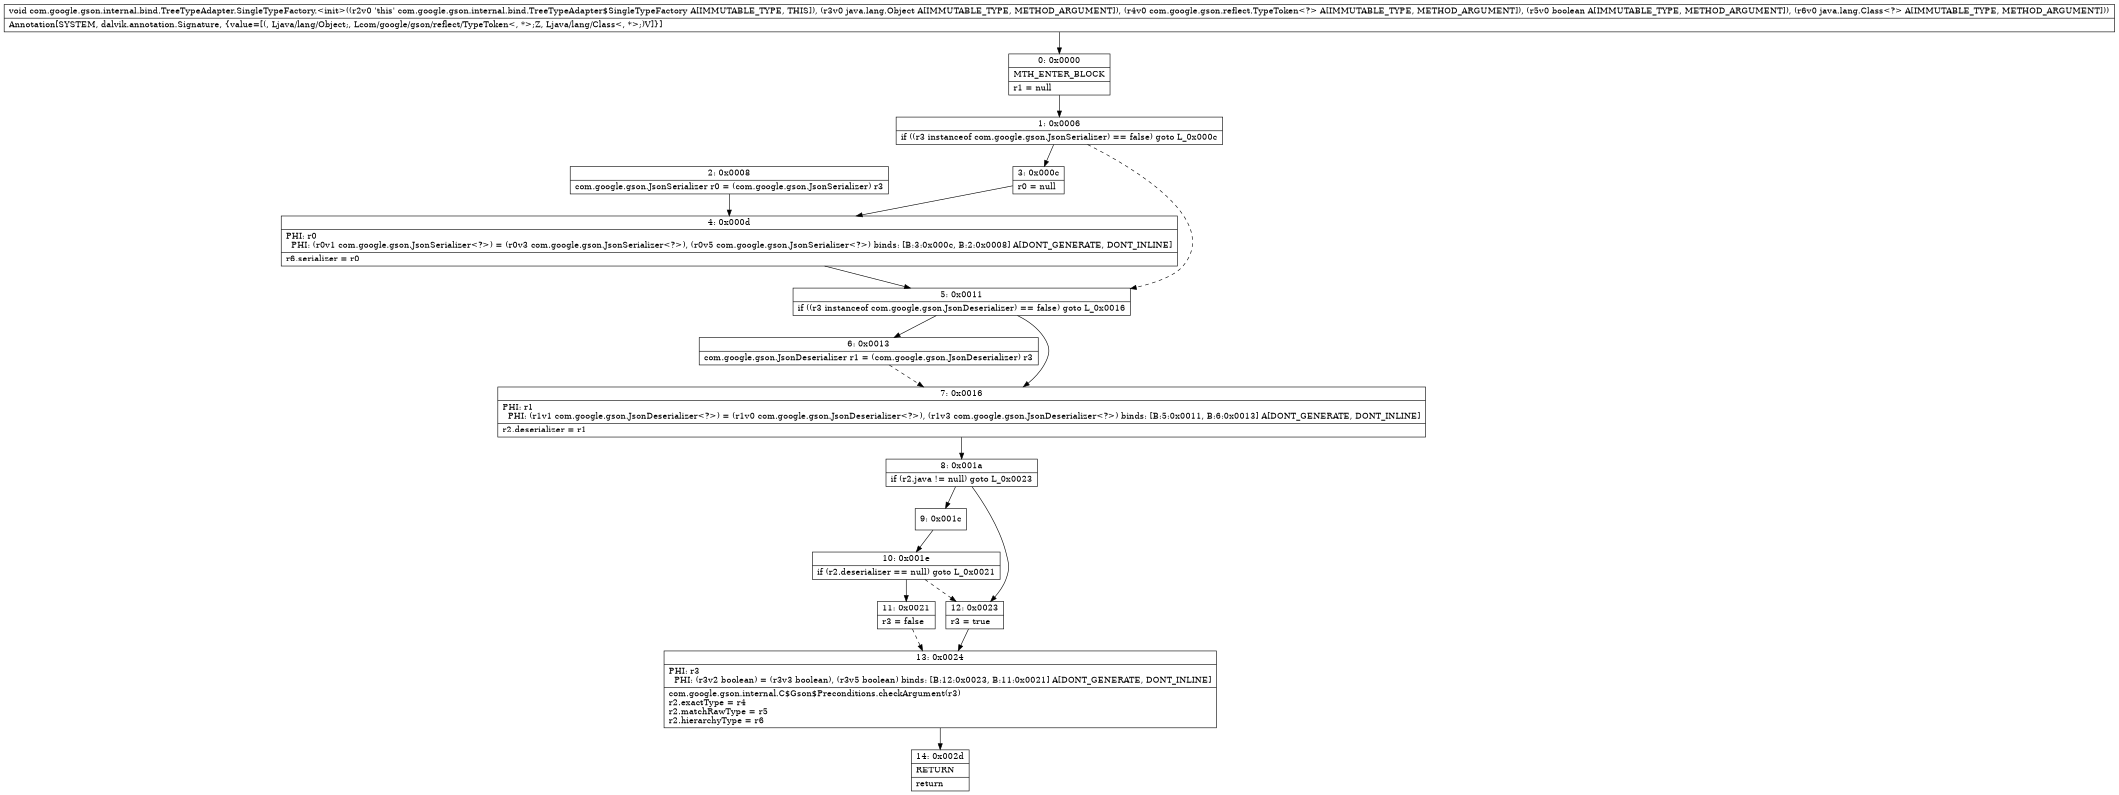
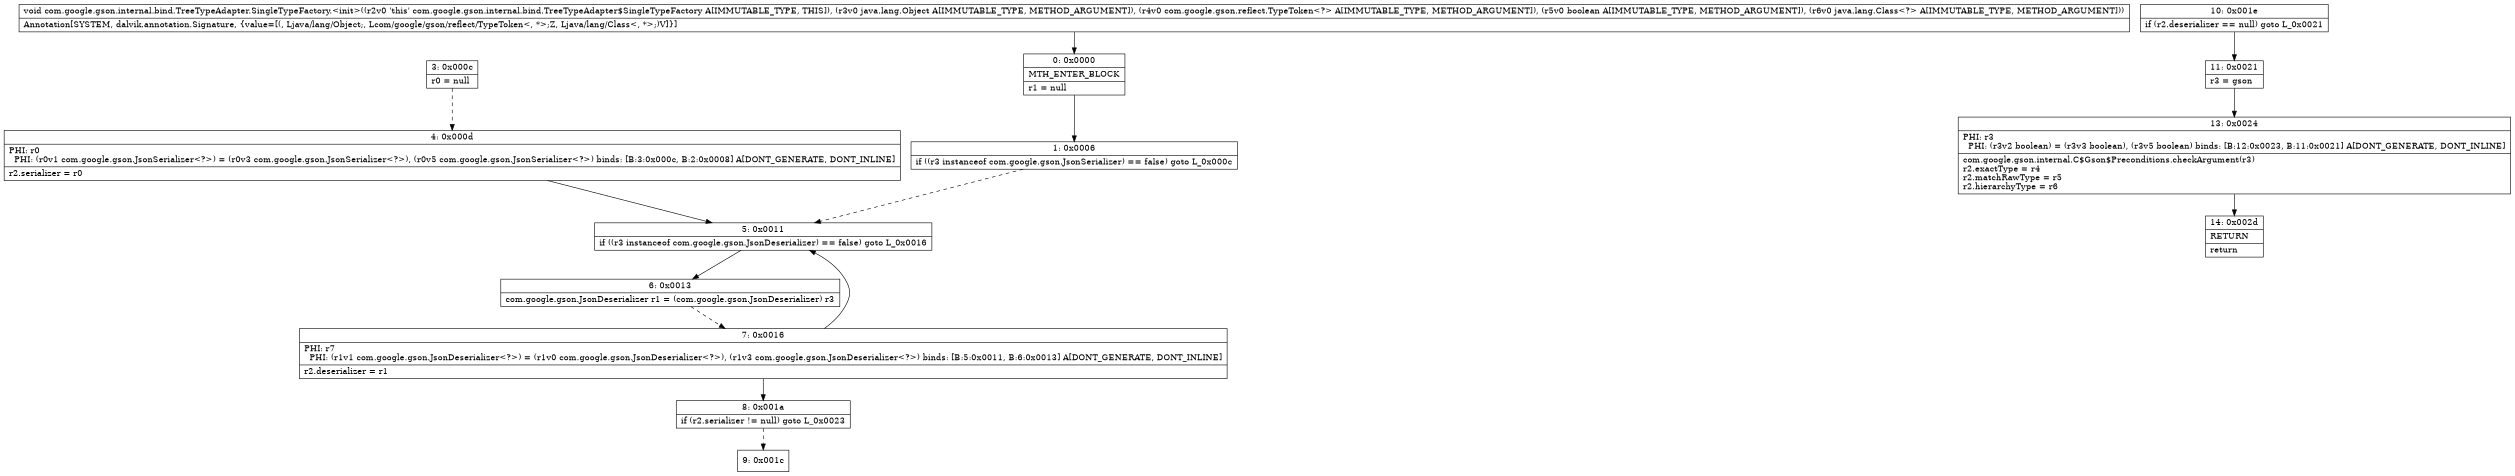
(1050, 153) -> none
(729, 180) -> none
(937, 200) -> (452, 106)
(323, 259) -> (46, 173)
(1048, 346) -> (849, 288)
(520, 407) -> (321, 349)
(962, 479) -> (763, 421)
(952, 495) -> (763, 436)
(926, 539) -> none
(975, 615) -> none
(903, 622) -> (2231, 81)
(916, 637) -> (2234, 100)
